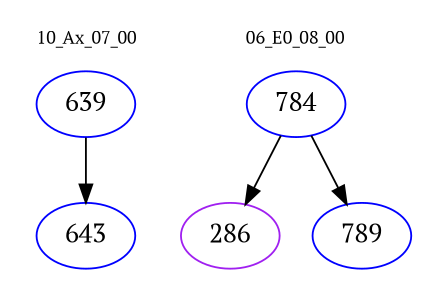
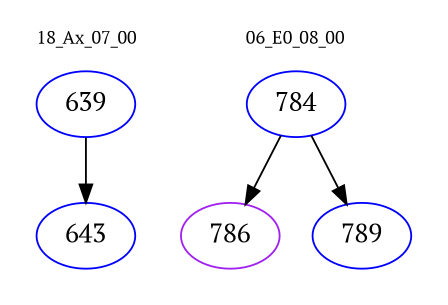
(87, 39) -> (87, 39)
(230, 236) -> (230, 236)
